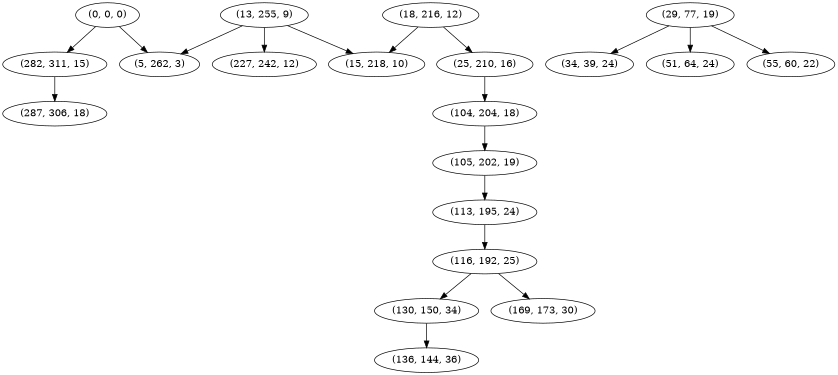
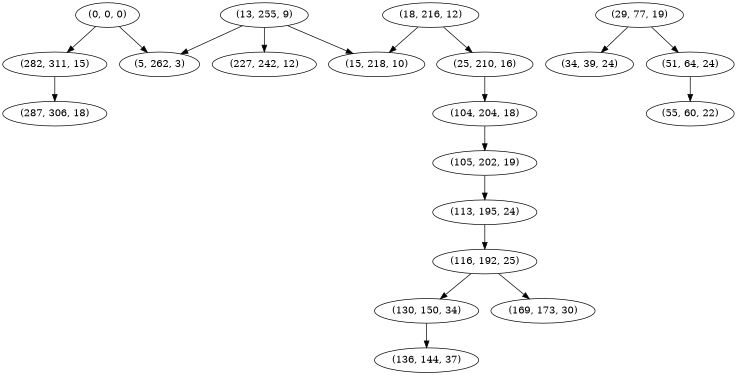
(737, 38) -> (690, 86)
(427, 360) -> (427, 360)
